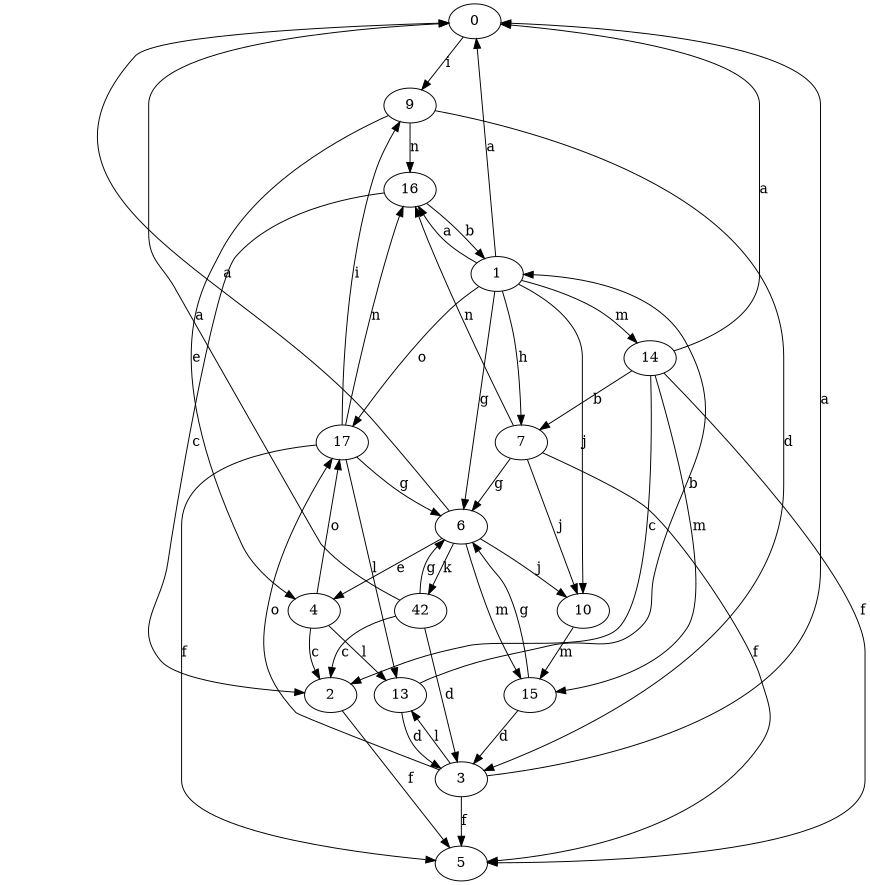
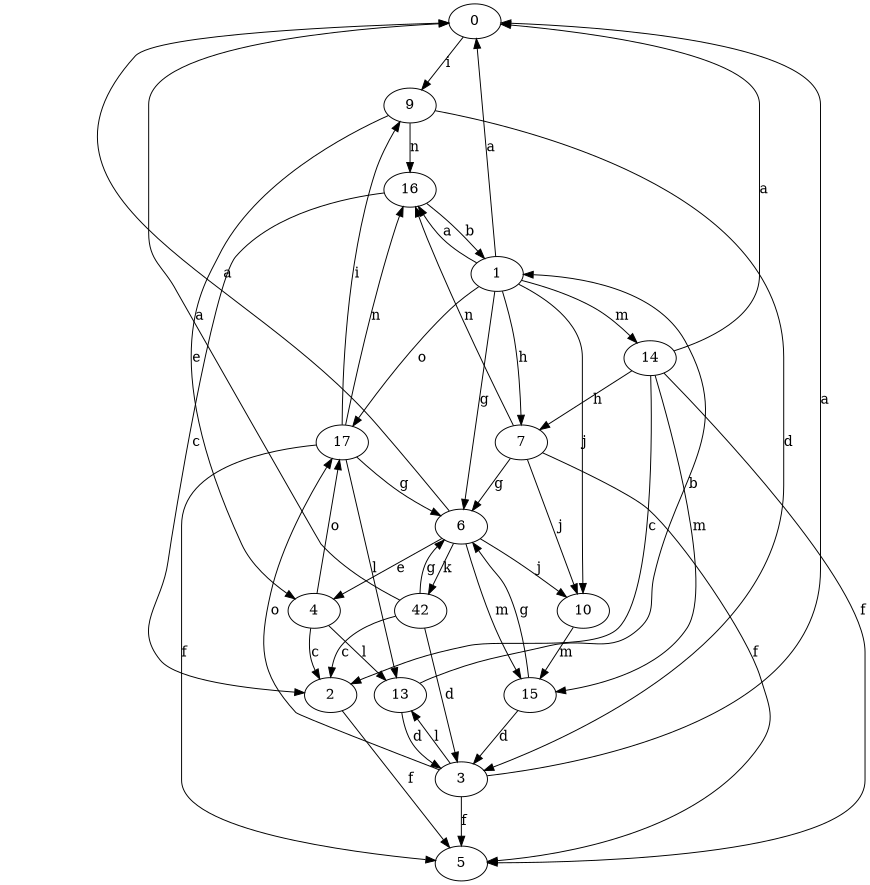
(598, 400) -> (598, 400)
